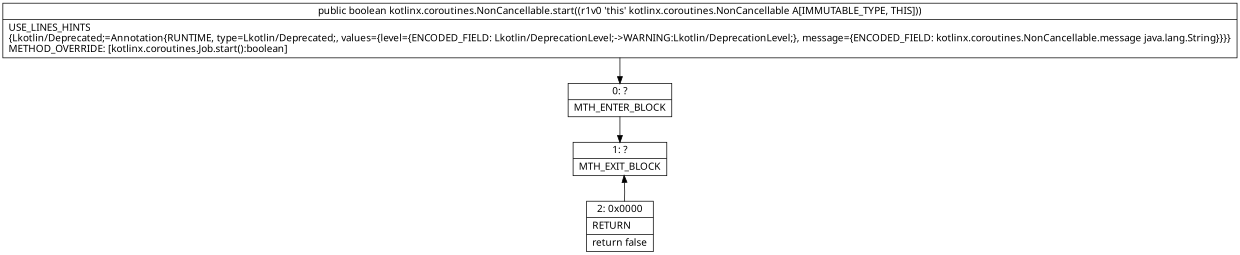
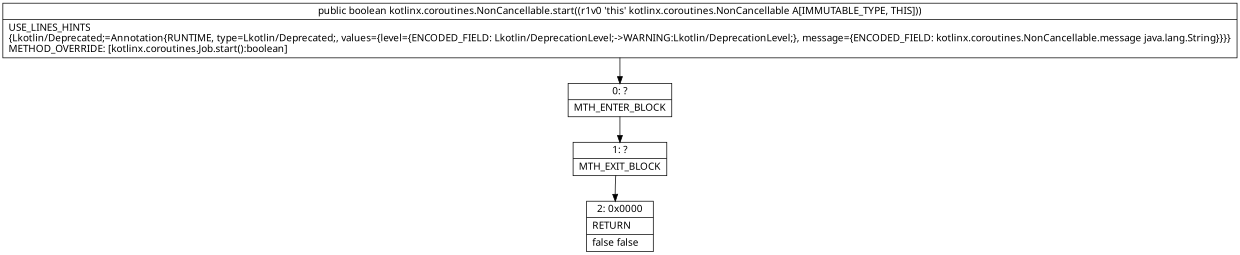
(625, 192) -> (615, 185)
(620, 243) -> (616, 243)
